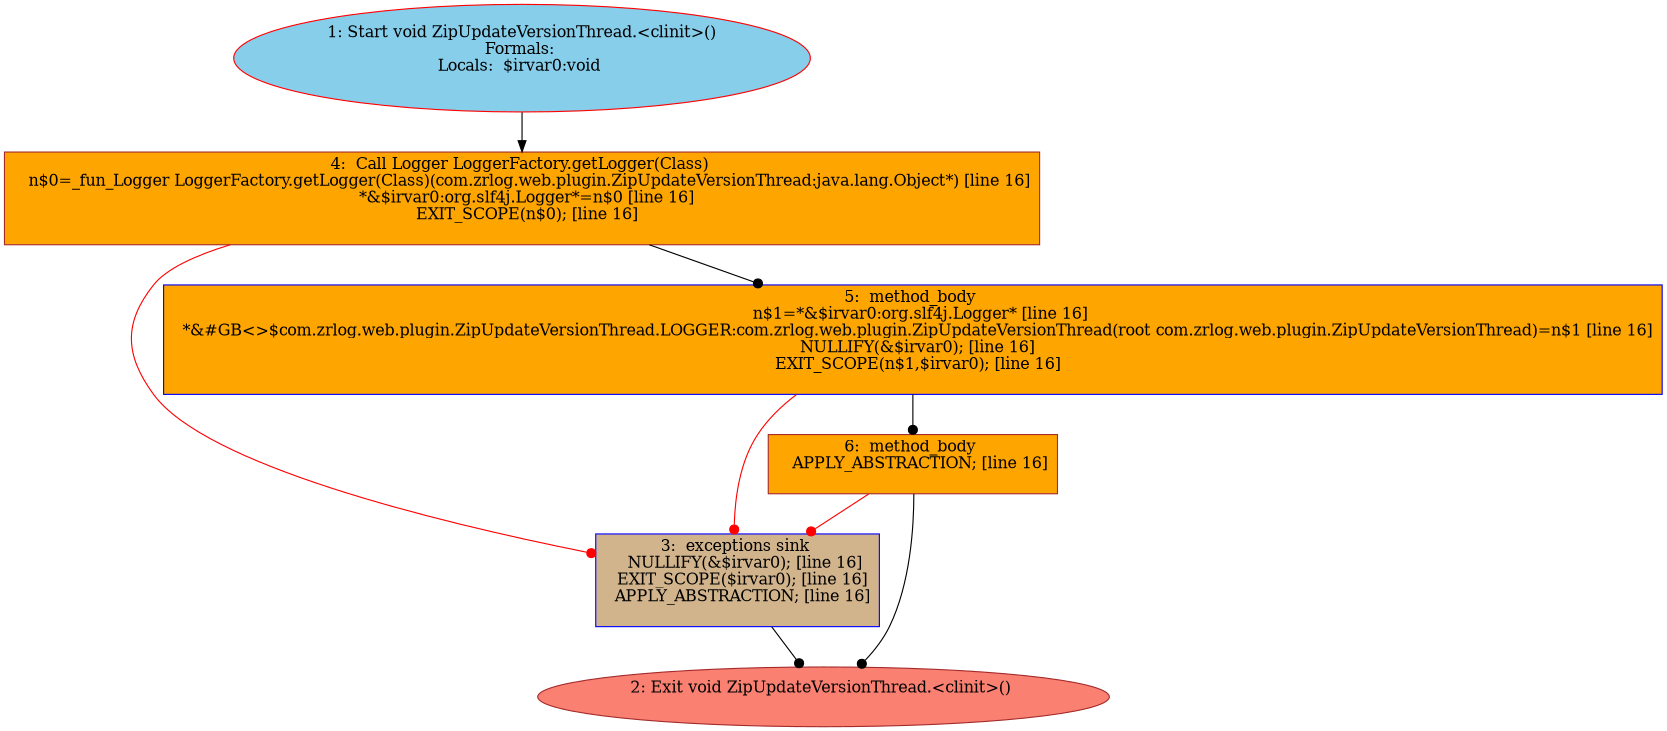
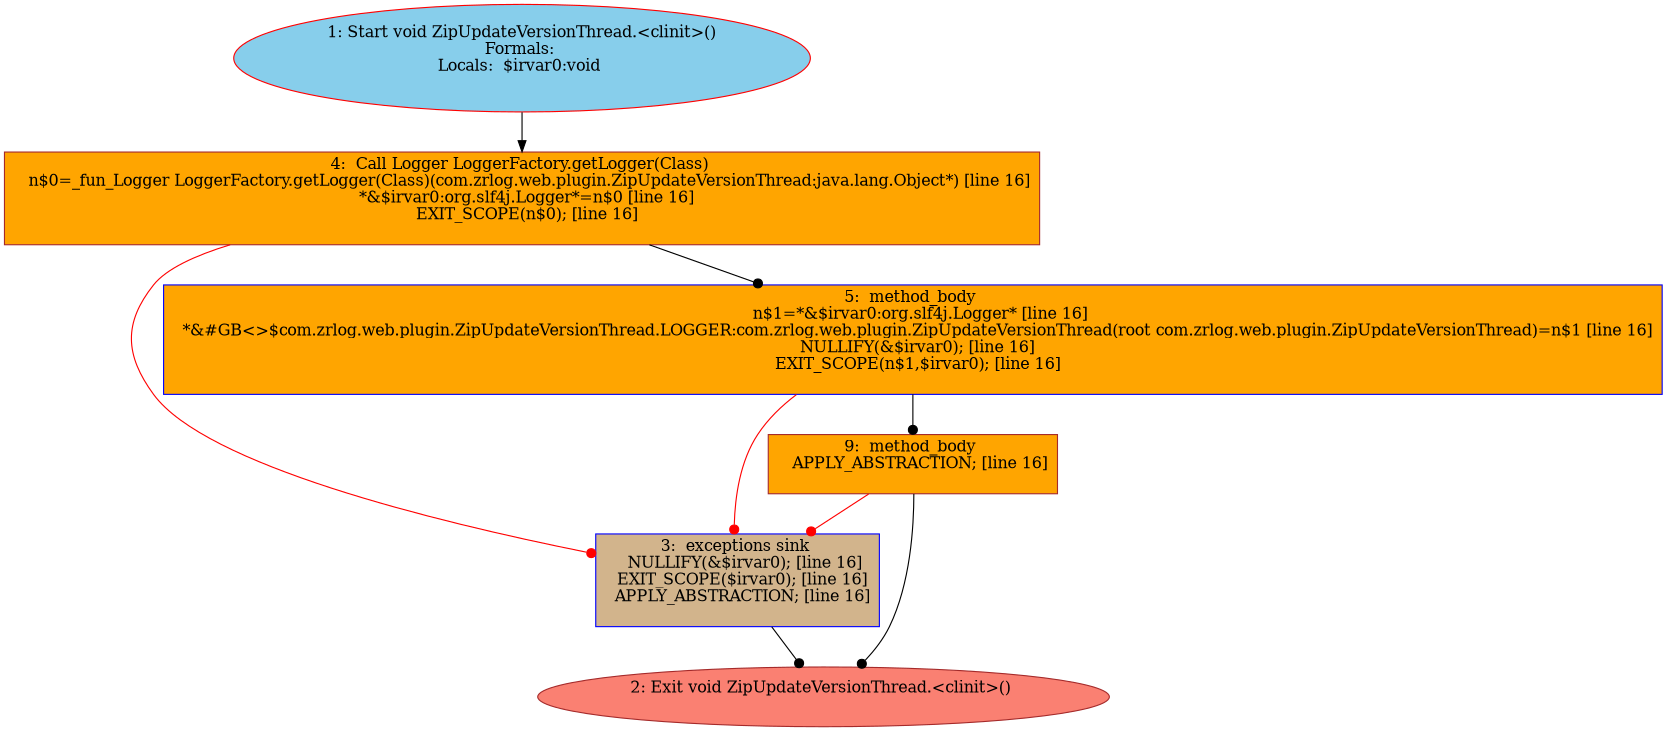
(913, 464) -> (913, 464)
